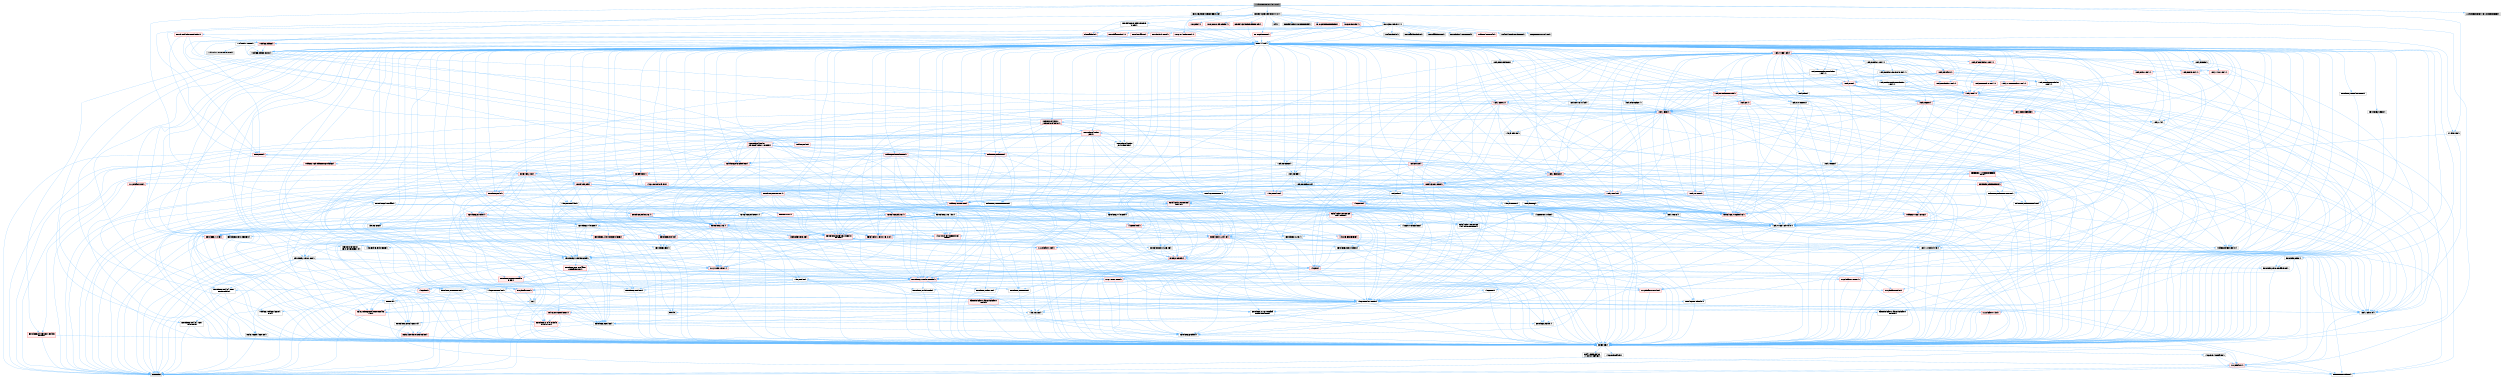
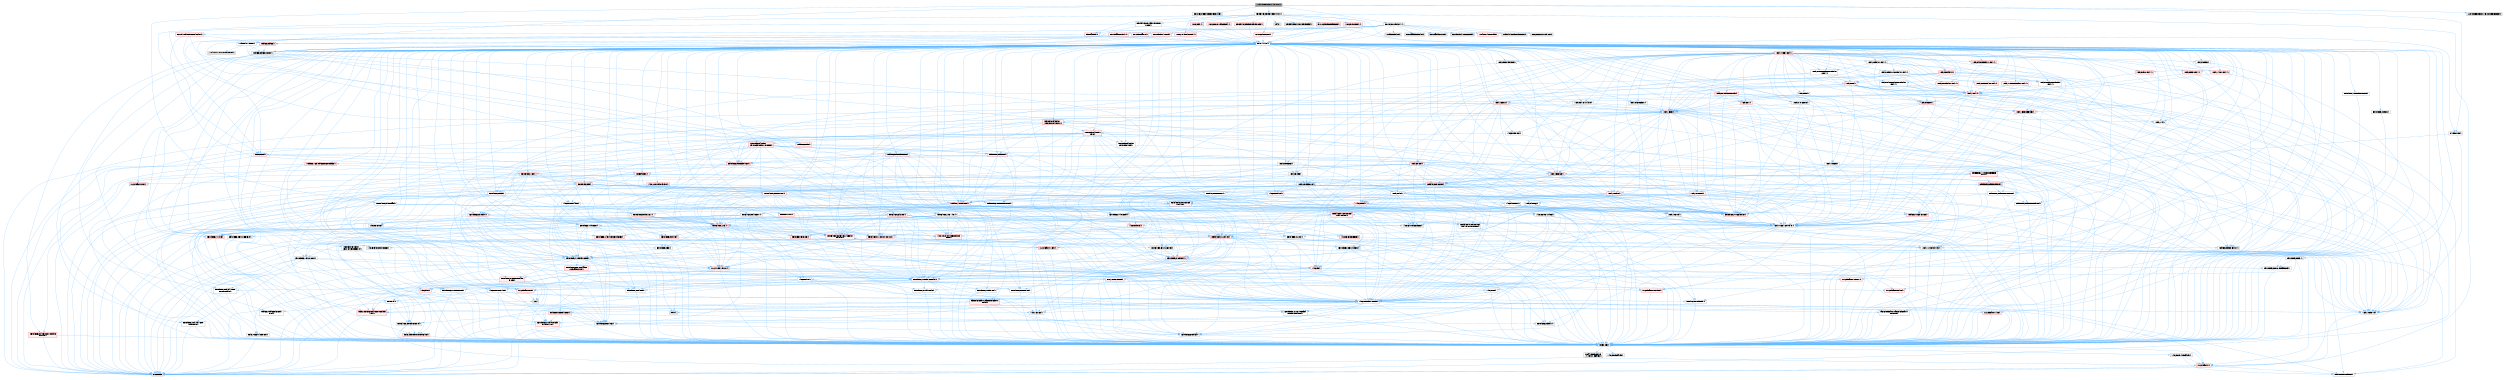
(1177, 258) -> (1176, 258)
